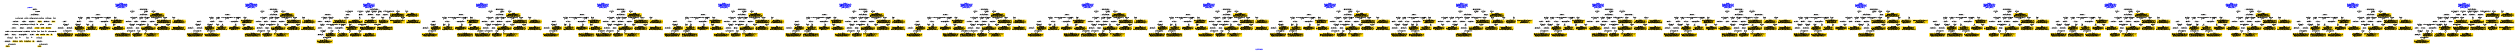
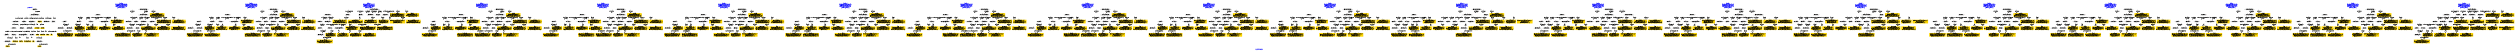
(53, 22) -> (53, 22)
(48, 28) -> none
